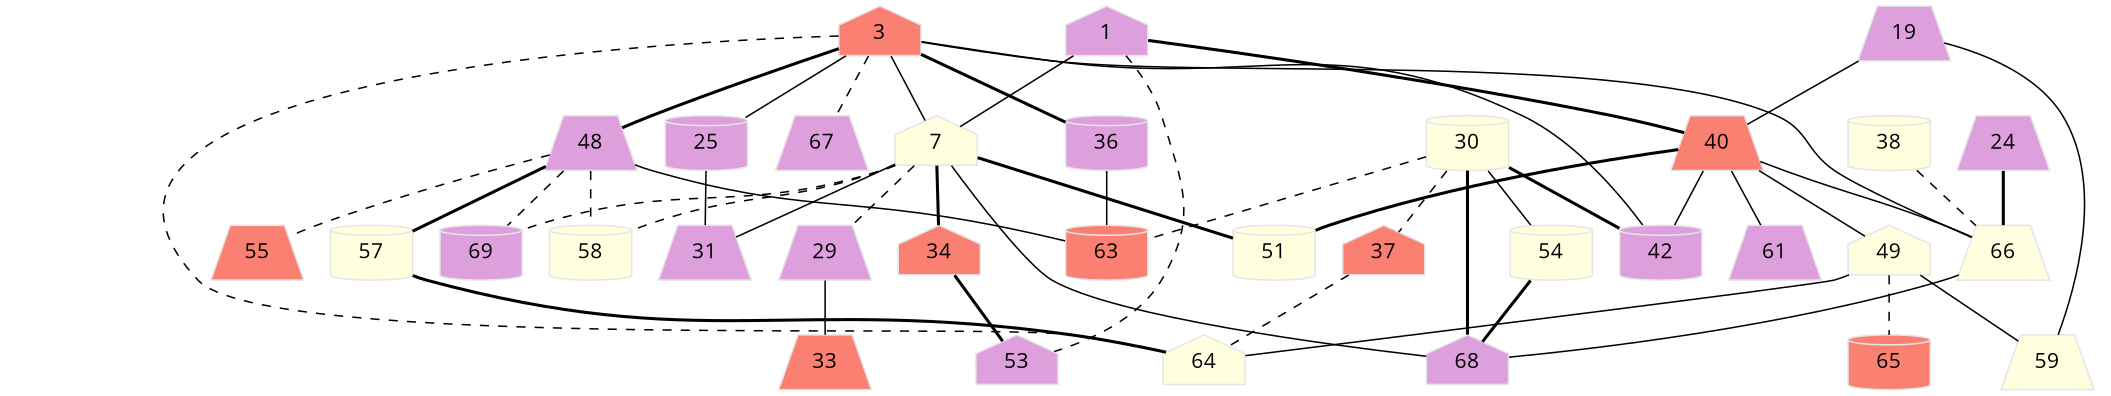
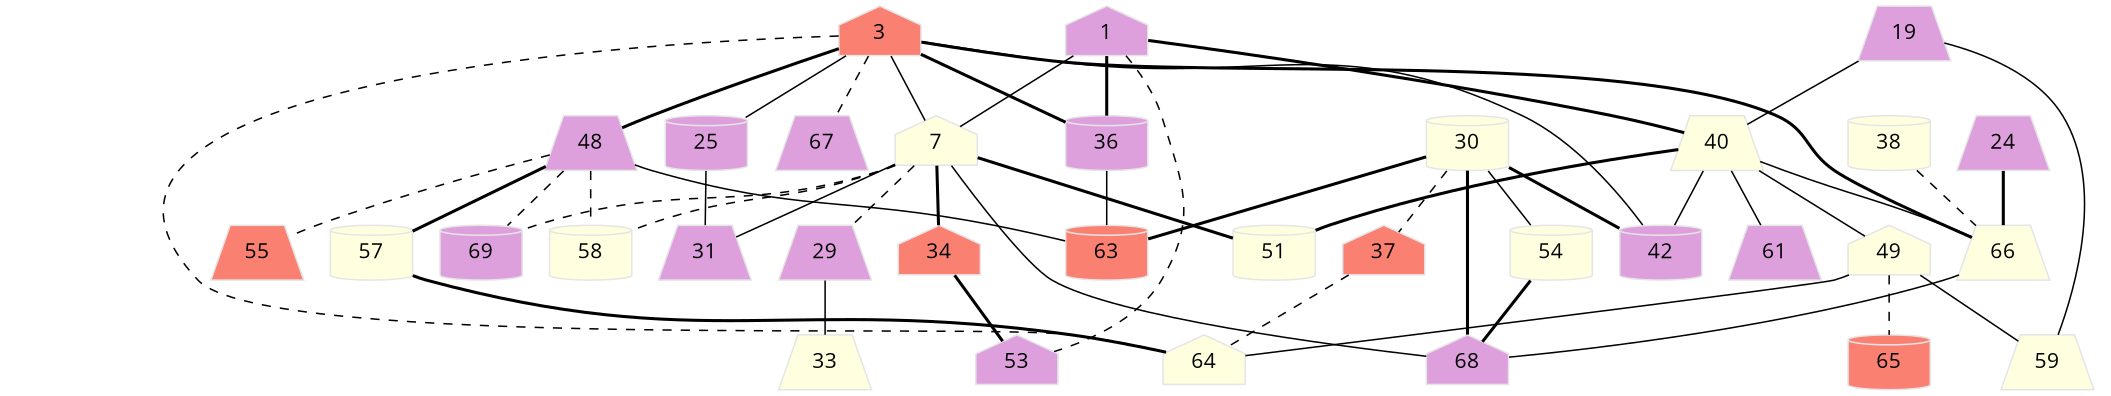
(1467, 72) -> (1467, 72)
none -> (1107, 86)
(1717, 143) -> (1717, 143)
(1287, 198) -> (1287, 198)
(825, 362) -> (825, 362)
